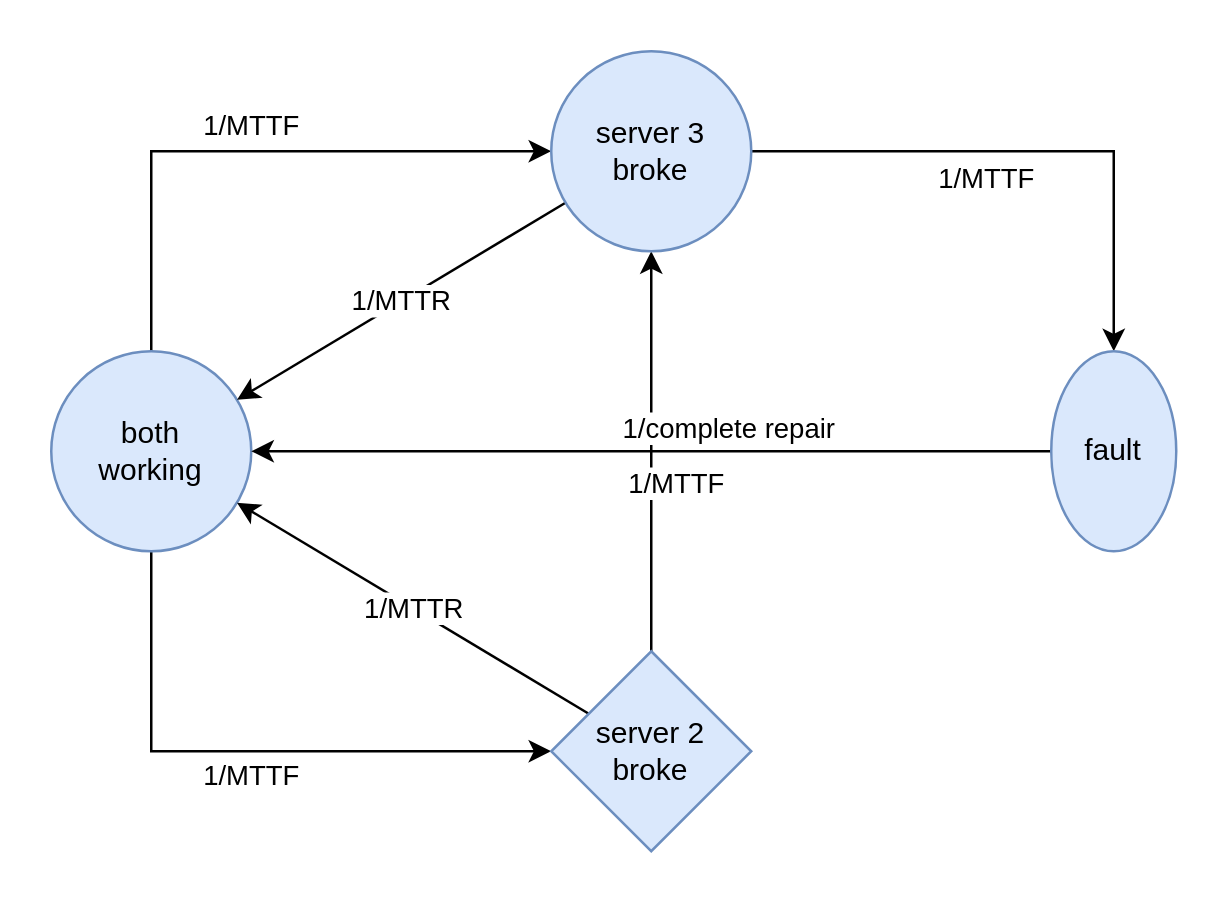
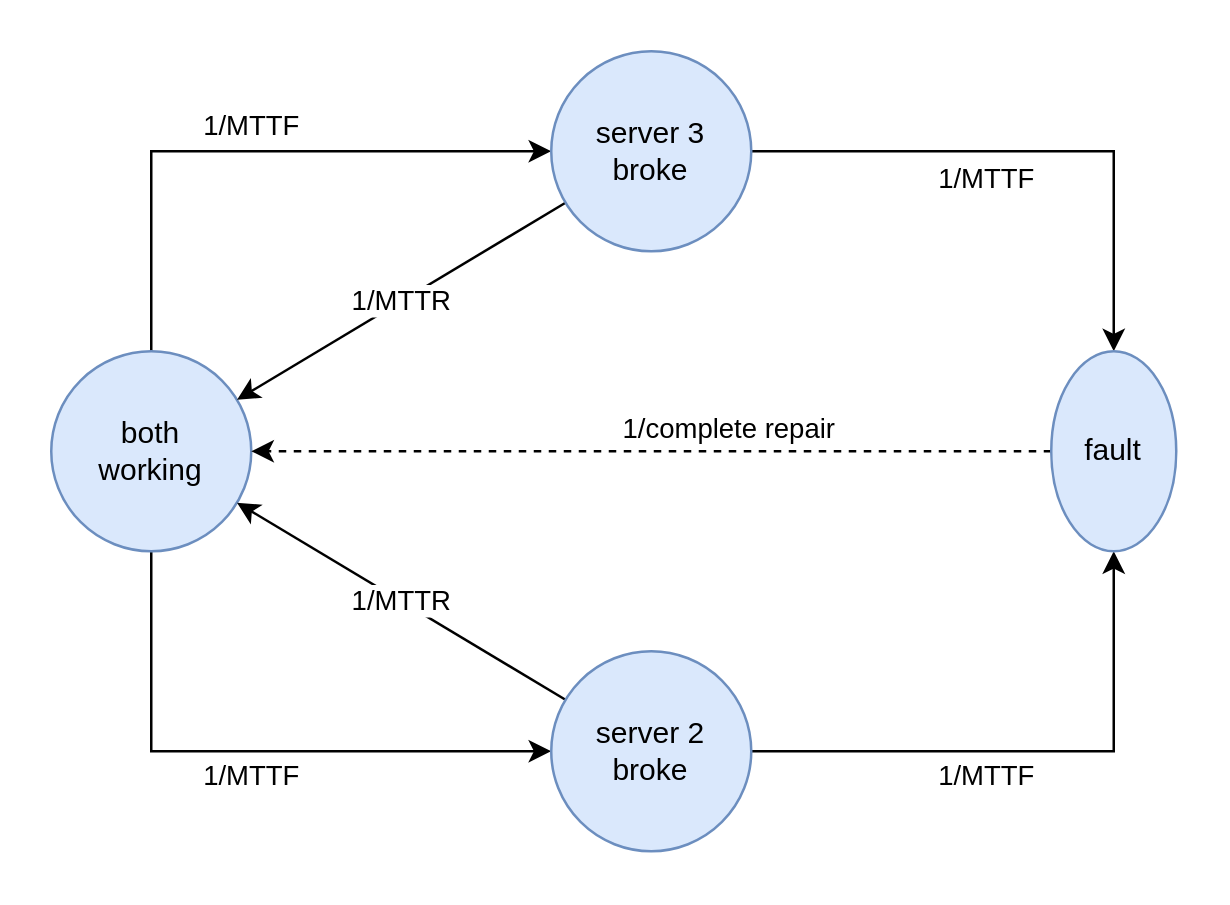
(850, 451) -> (850, 451)
(651, 553) -> (1025, 751)
(651, 751) -> (651, 751)
